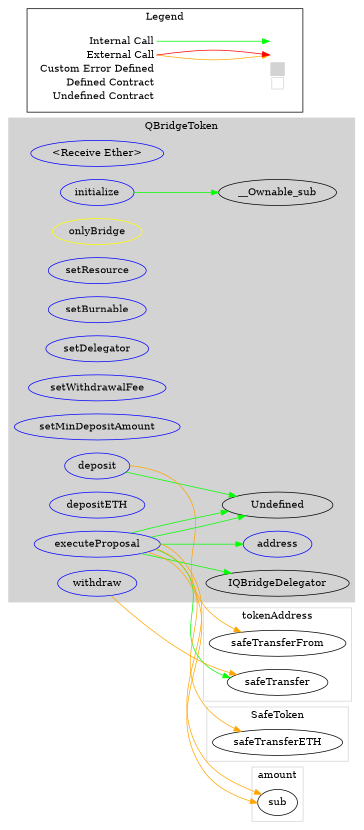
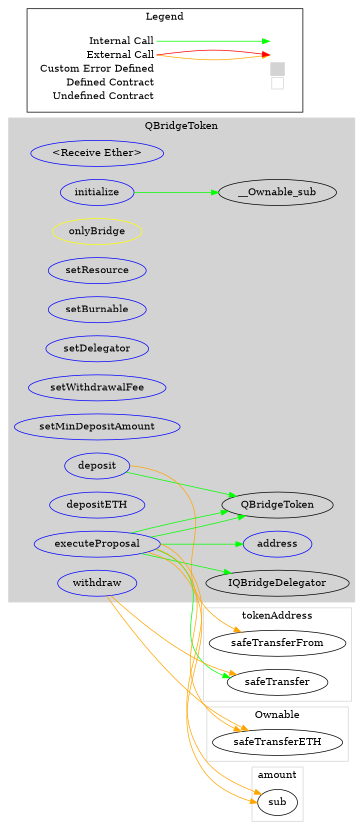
(278, 505) -> (278, 505)
none -> (167, 670)
(278, 715) -> (278, 715)
